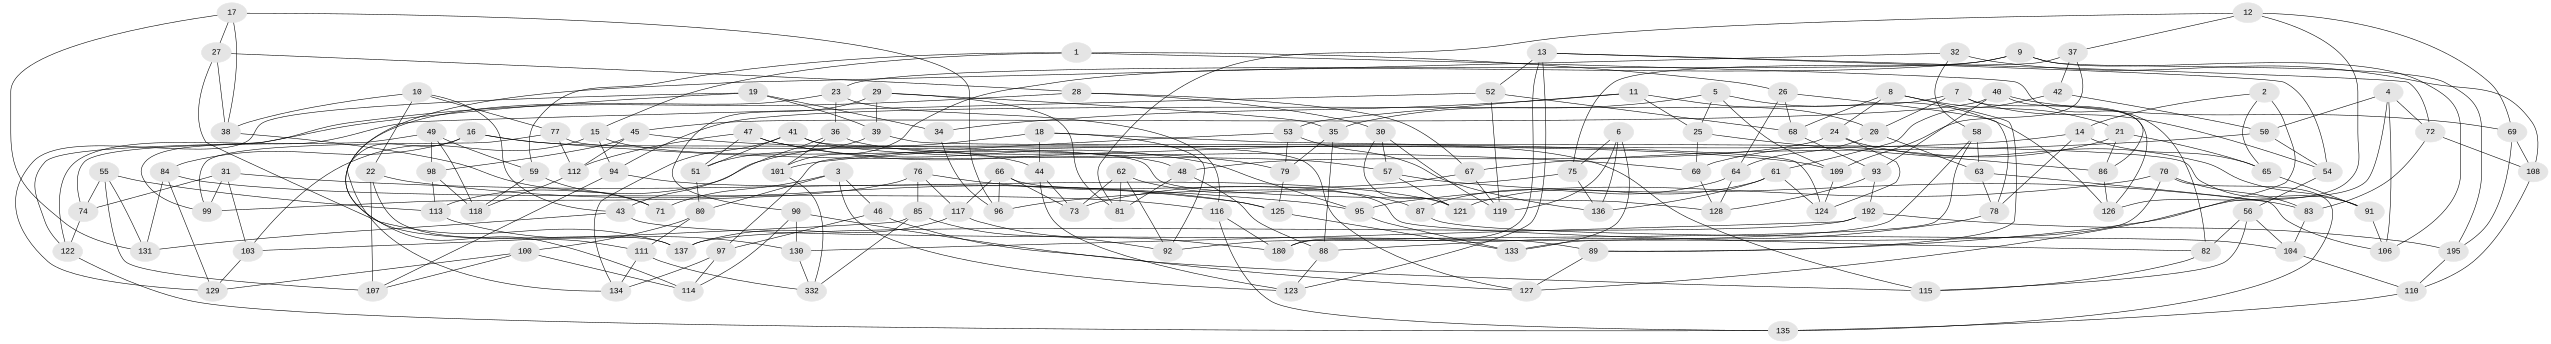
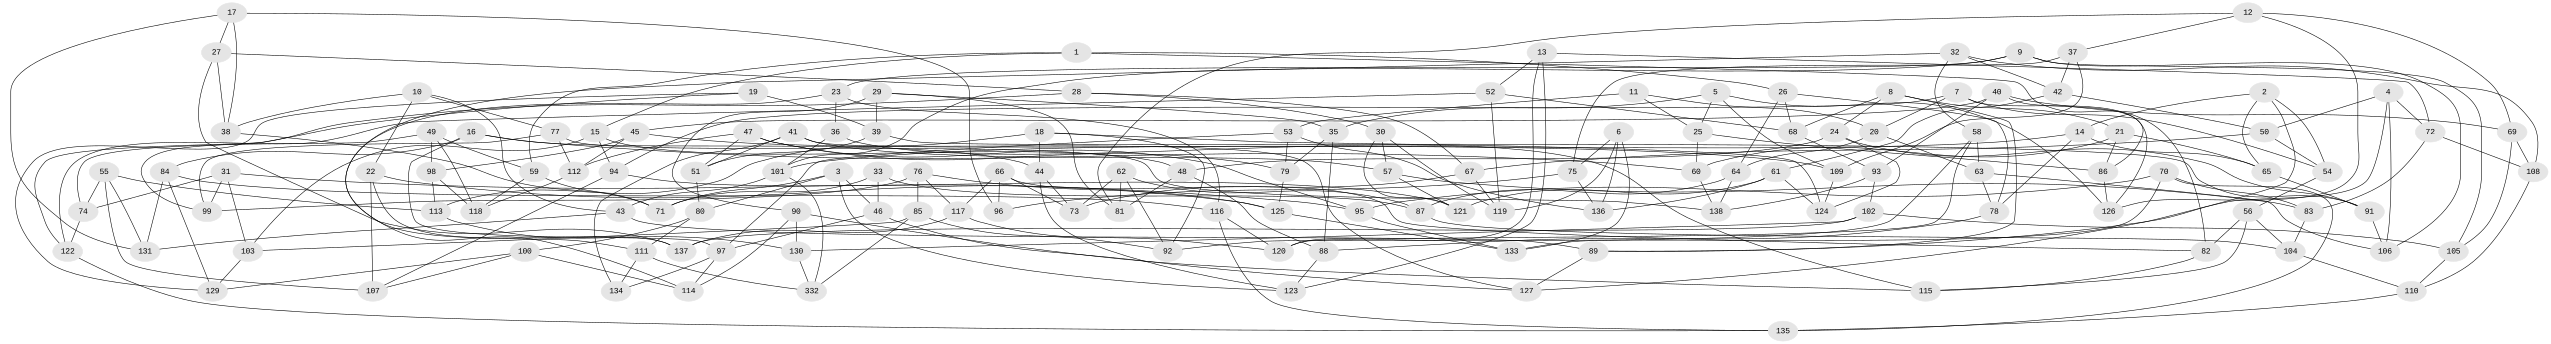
(1967, 66) -> (2306, 126)
none -> (2007, 72)
(939, 132) -> none
none -> (878, 172)
(729, 176) -> (685, 192)
(1716, 212) -> (1716, 212)
(1869, 212) -> (1869, 212)
(388, 235) -> (415, 220)
(1279, 252) -> (1279, 252)
(2454, 252) -> (2454, 252)
